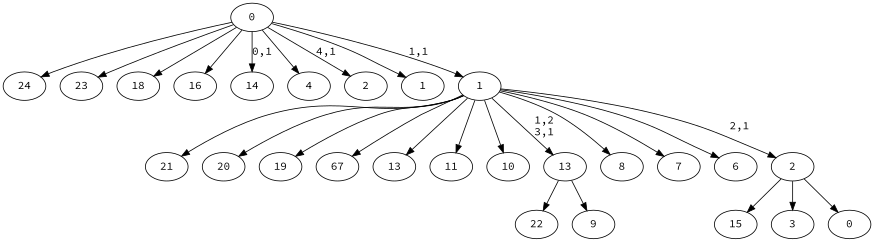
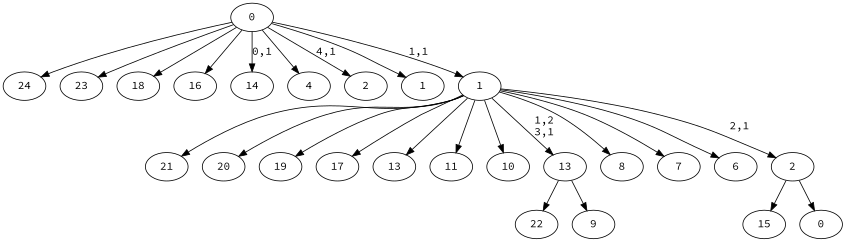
(337, 167) -> (337, 167)
(793, 224) -> none
